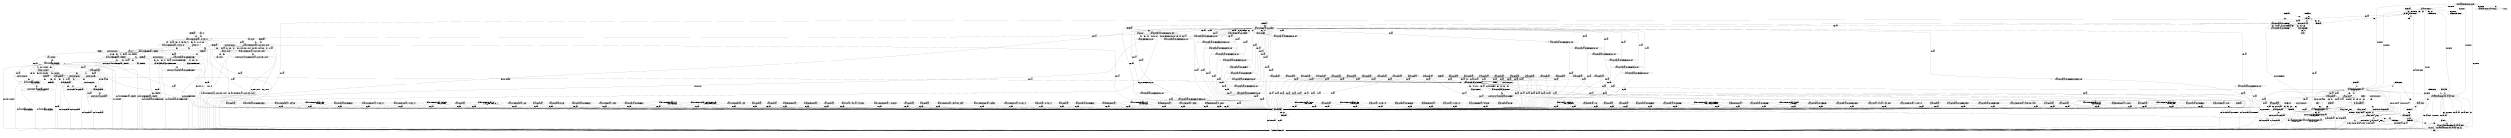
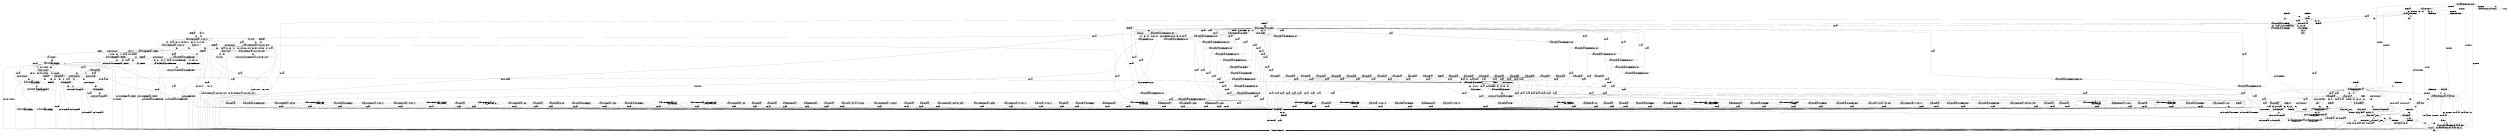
(1479, 103) -> none
(2409, 110) -> (2409, 110)
(656, 130) -> none
